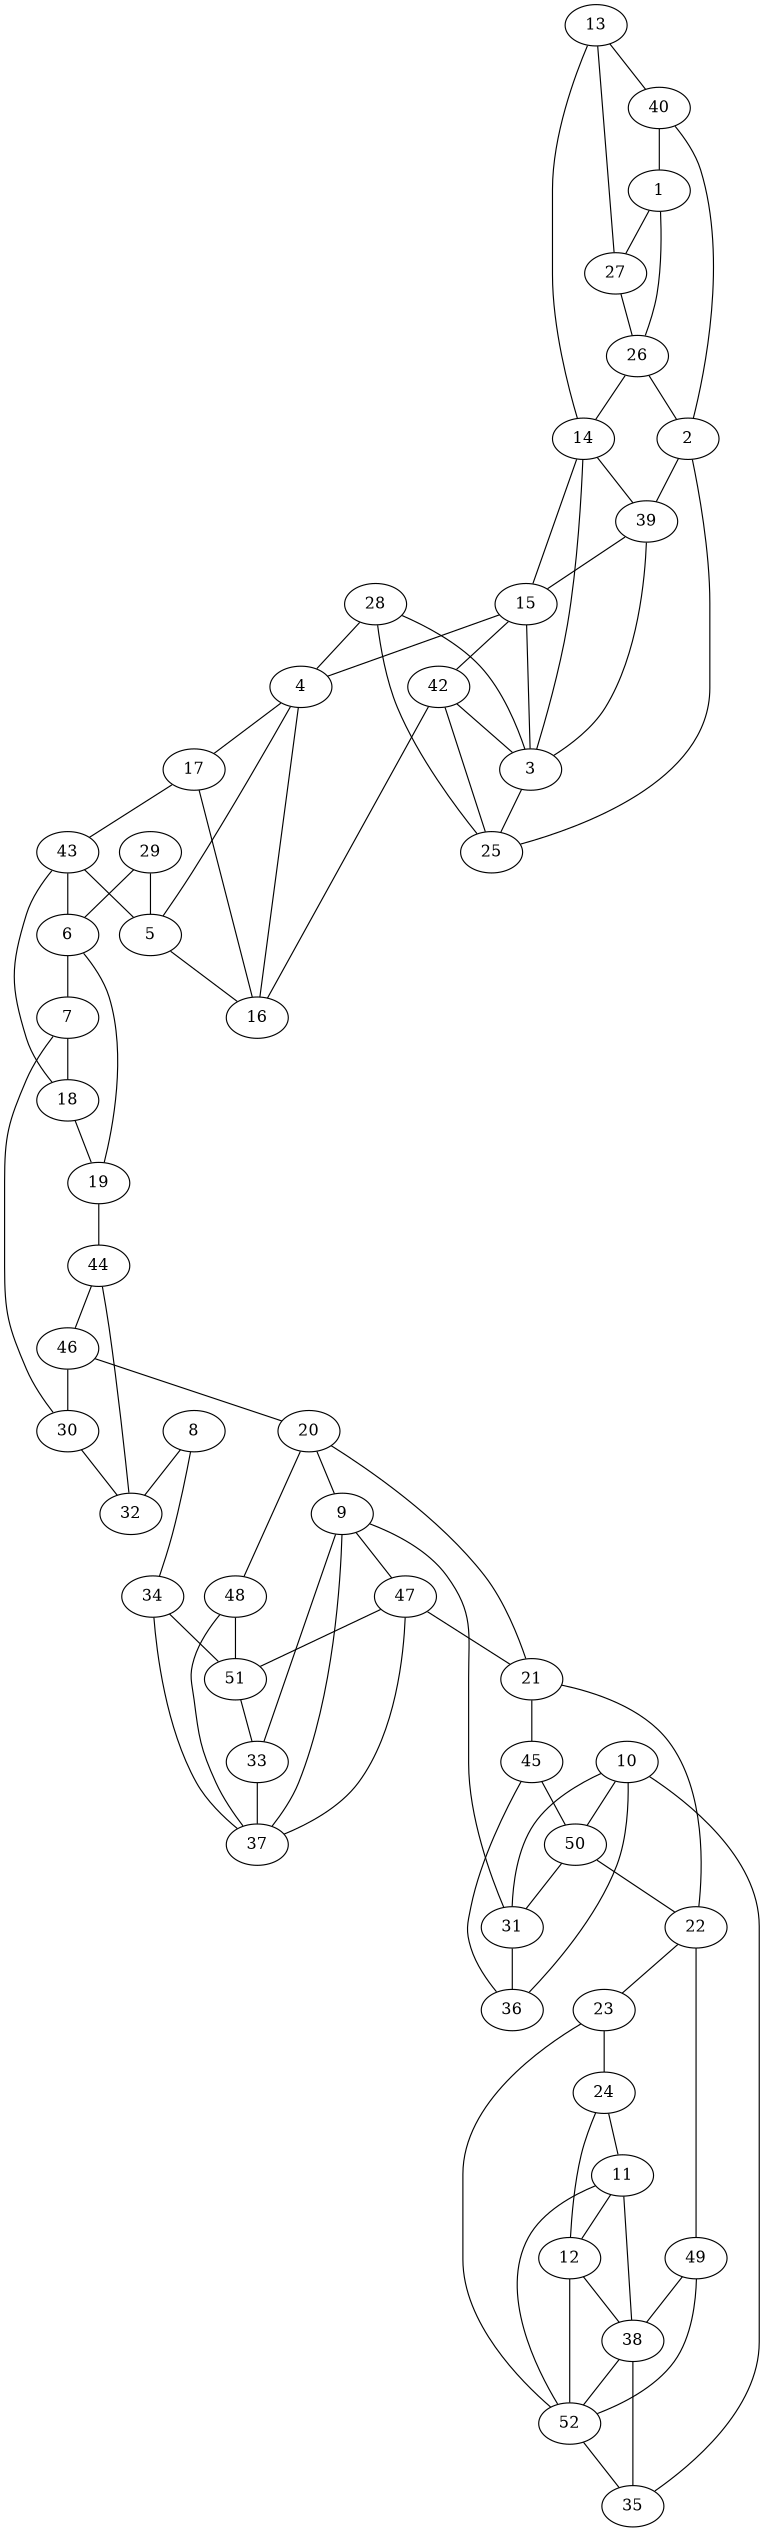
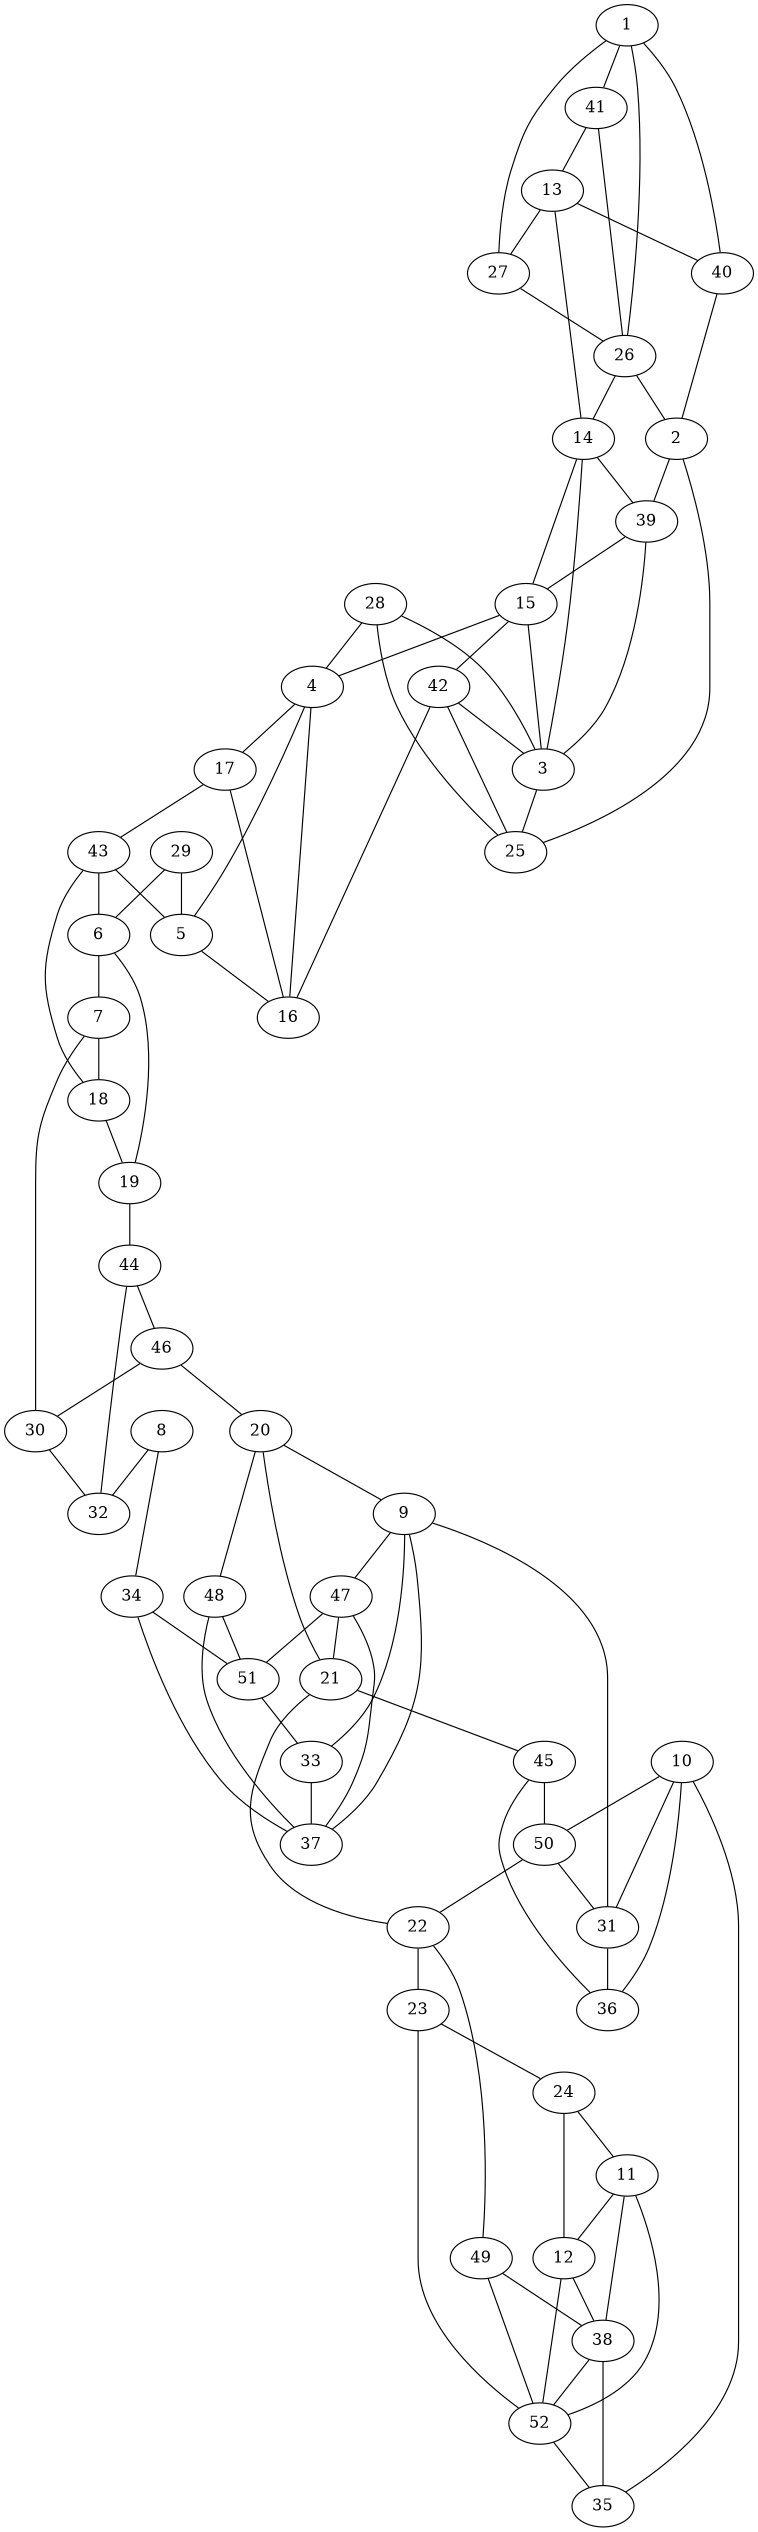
none -> (596, 108)
